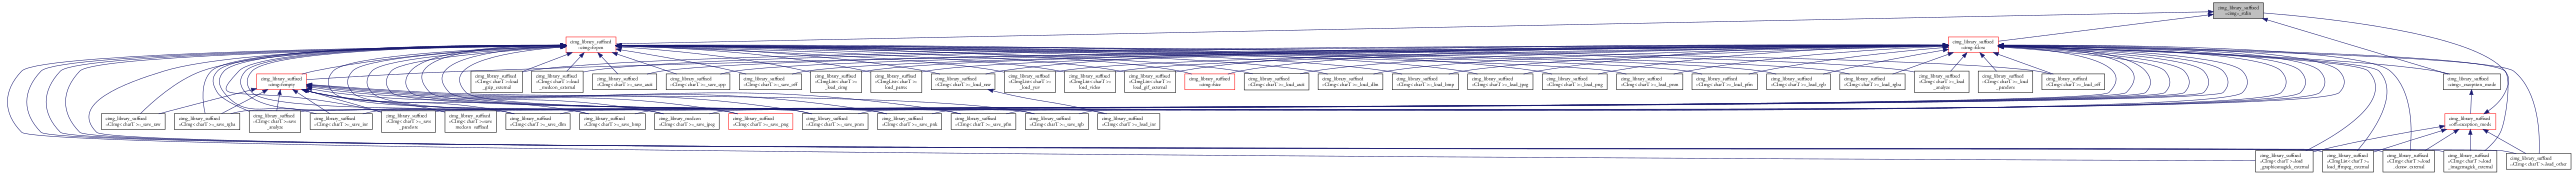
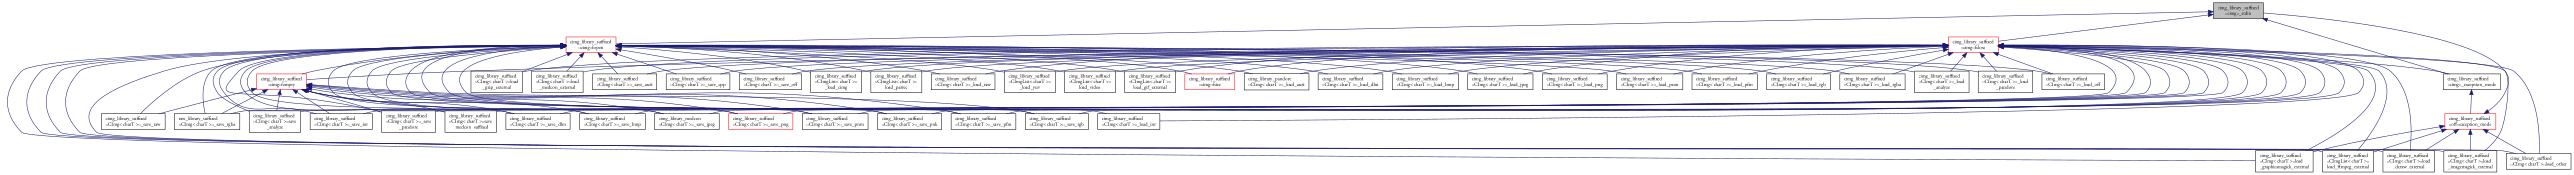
none -> (1300, 50)
(1277, 82) -> (1277, 82)
(1049, 102) -> (1951, 112)
none -> (1665, 110)
(207, 122) -> (207, 122)
